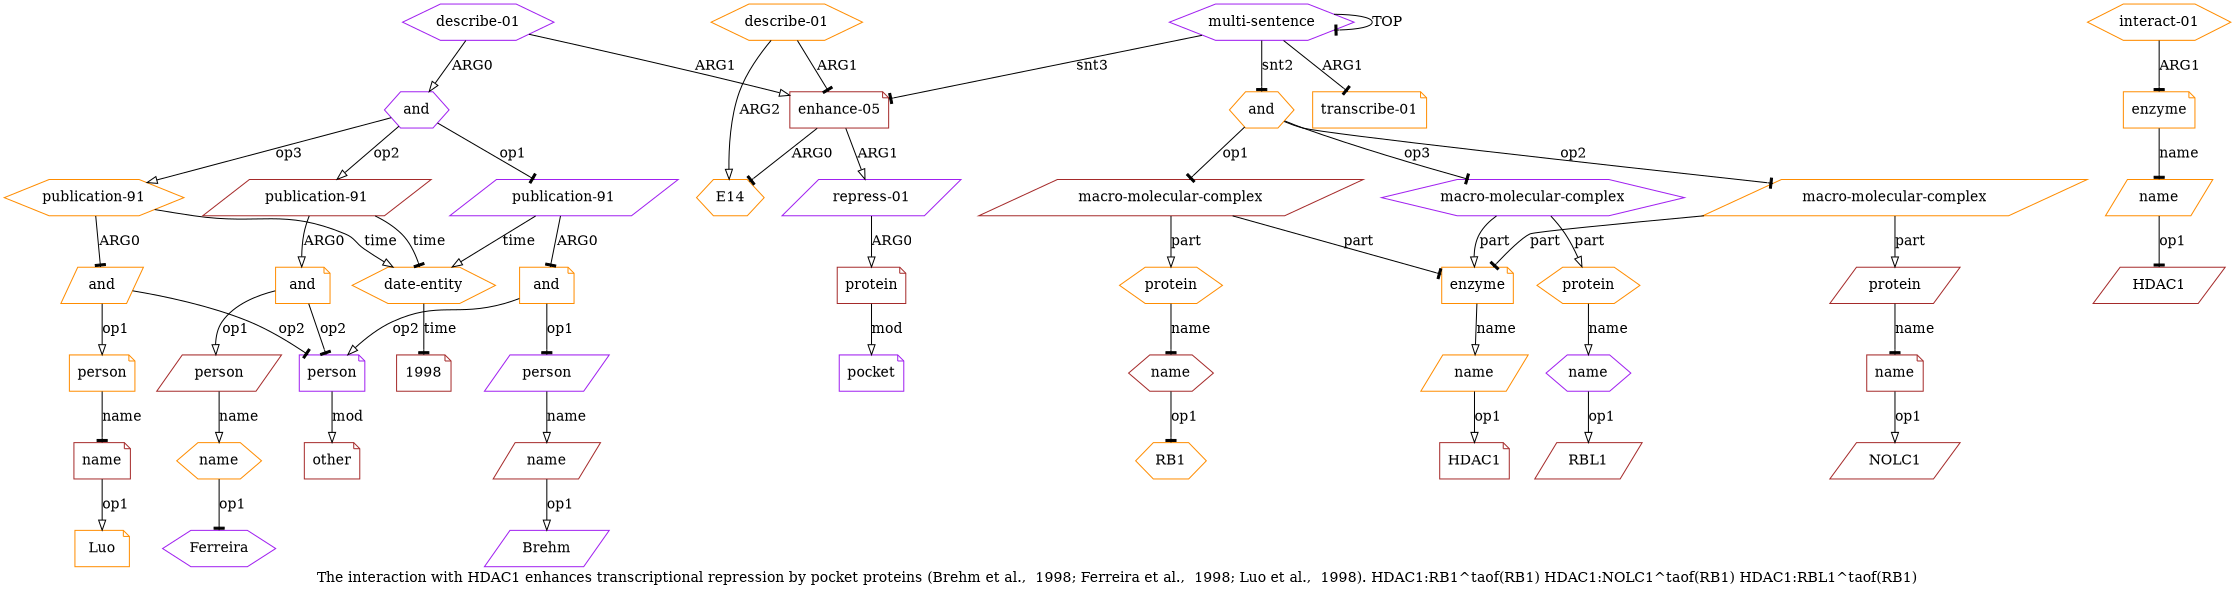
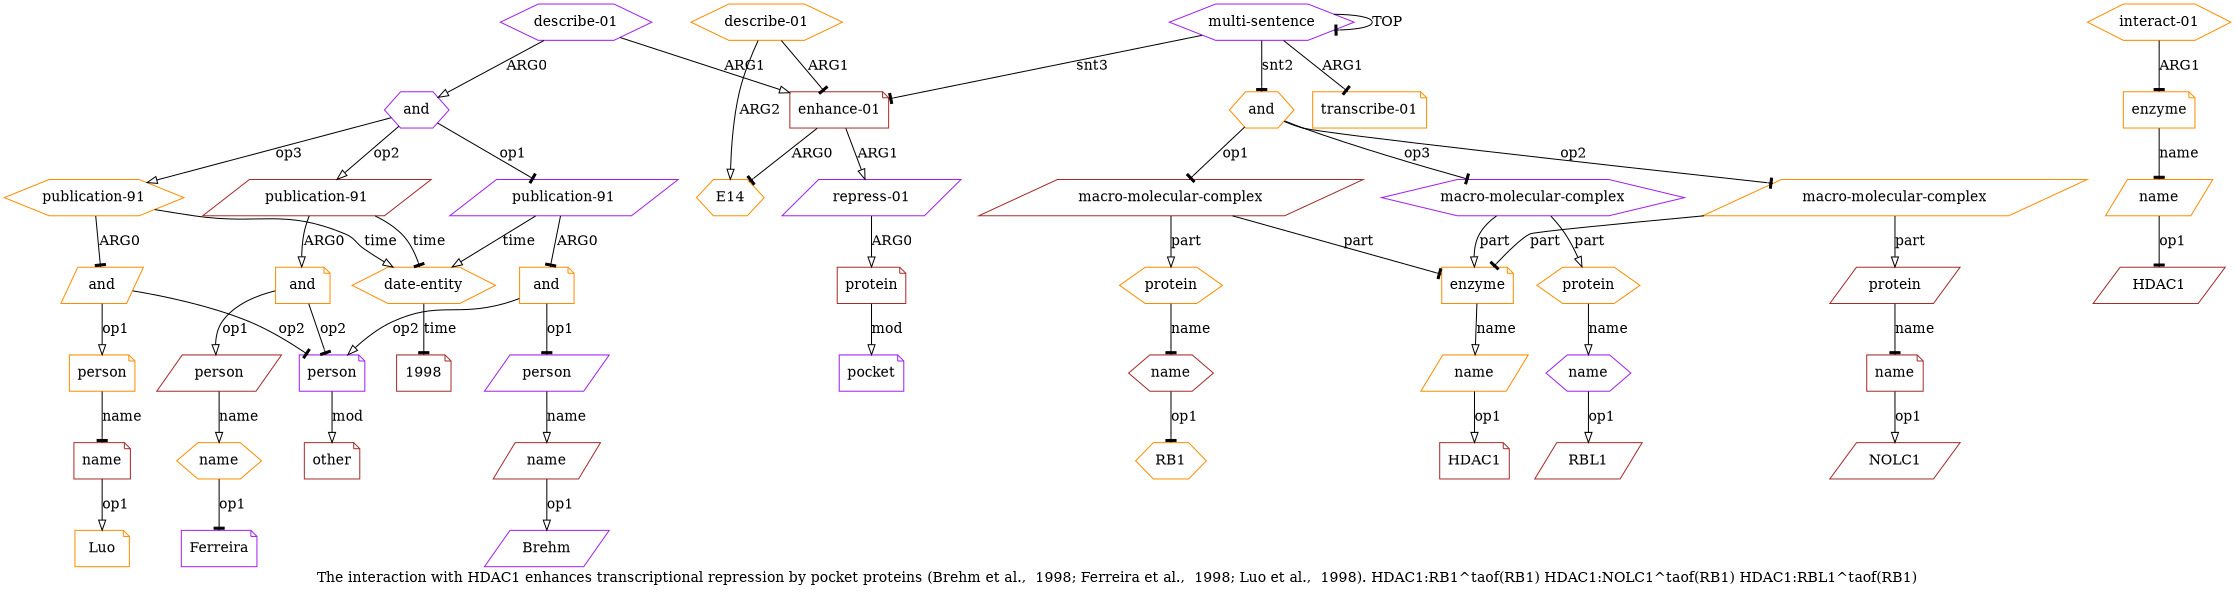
(839, 110) -> (839, 110)
(219, 549) -> (219, 549)
